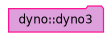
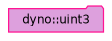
(56, 20) -> (56, 20)
